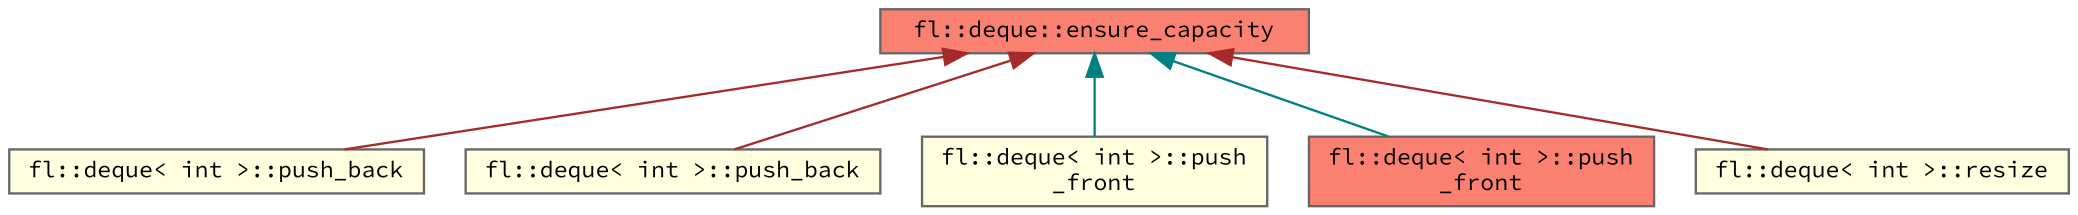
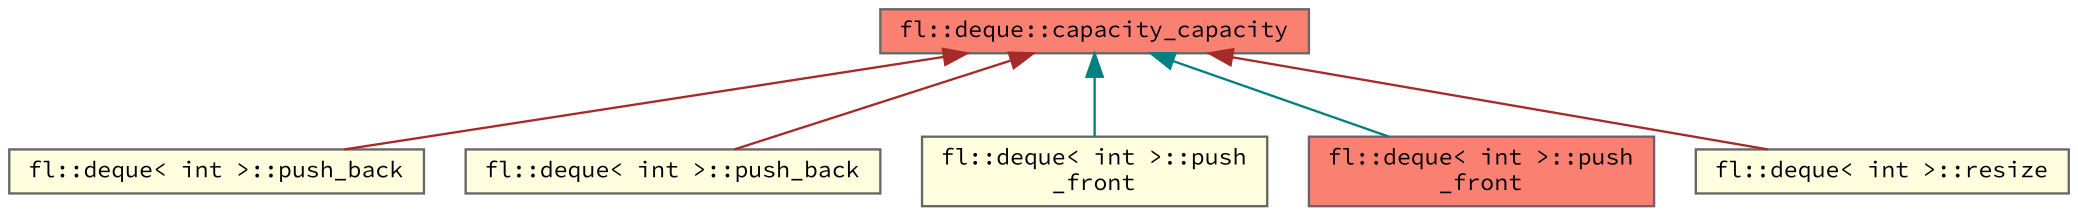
(1095, 31) -> (1095, 31)
